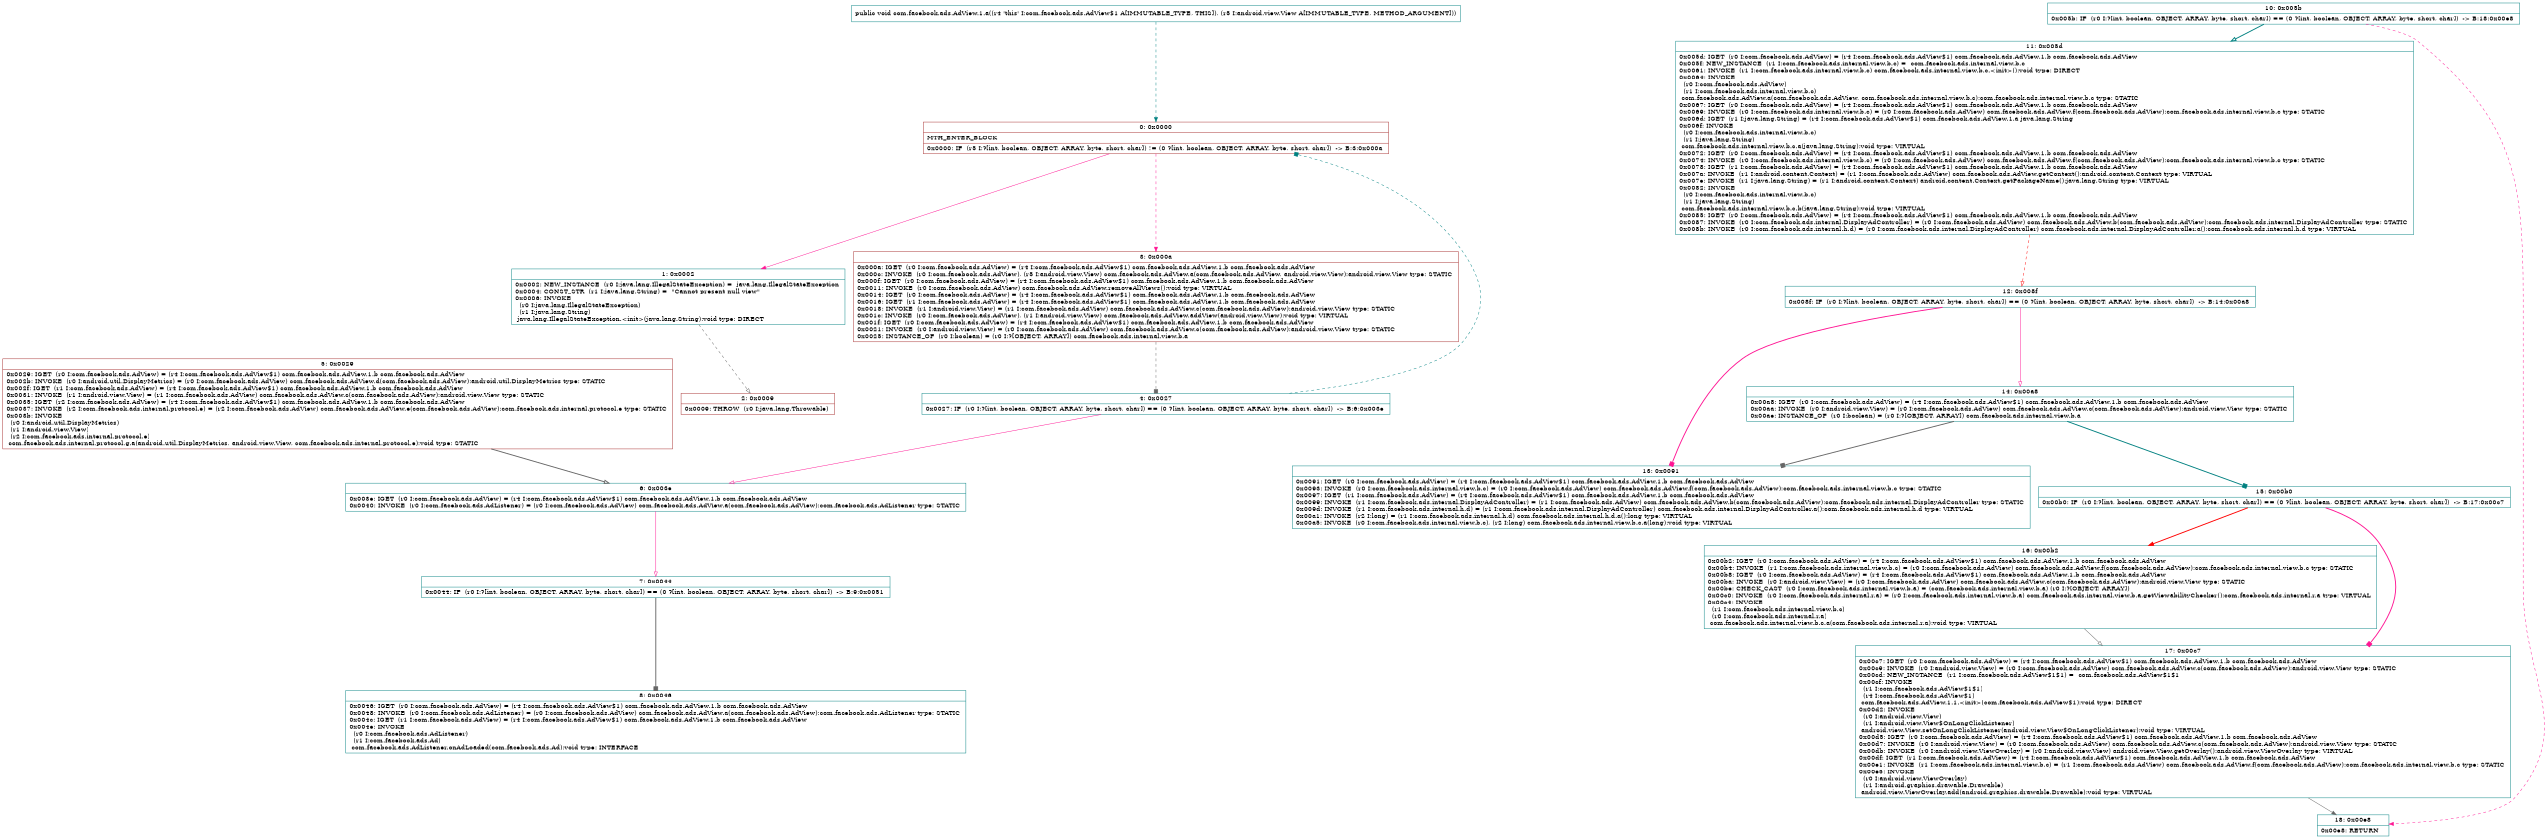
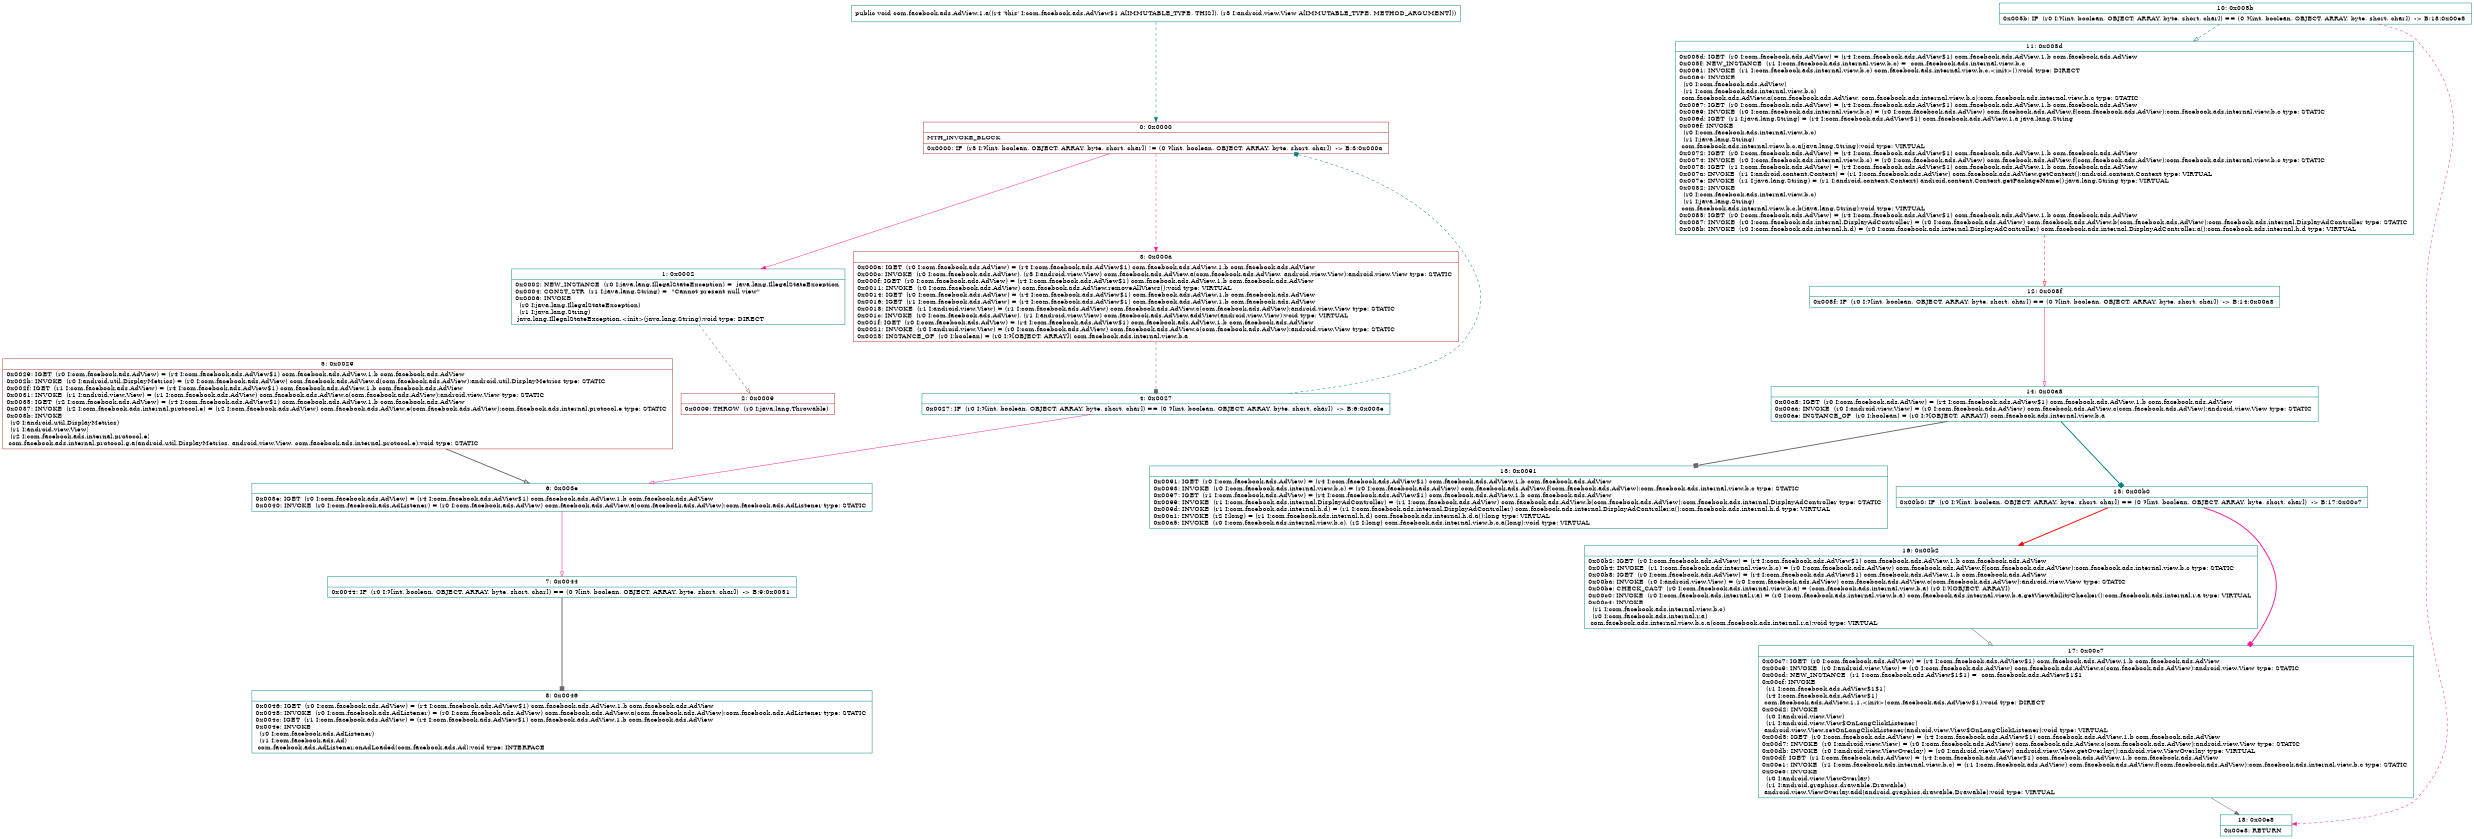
(2250, 32) -> (2209, 31)
(962, 138) -> (964, 138)
(1780, 342) -> none
